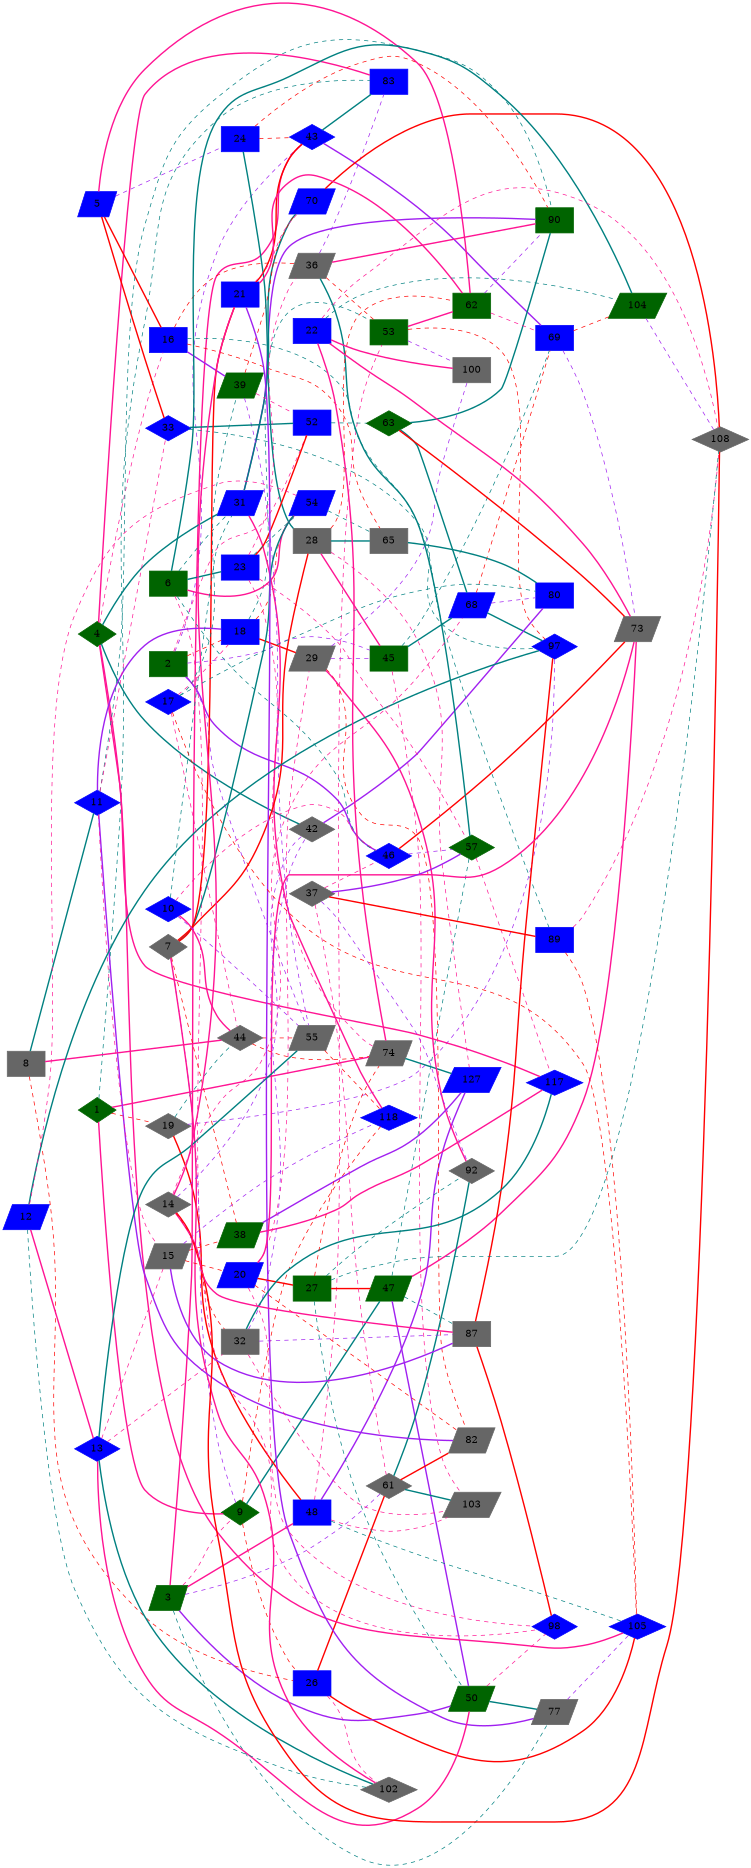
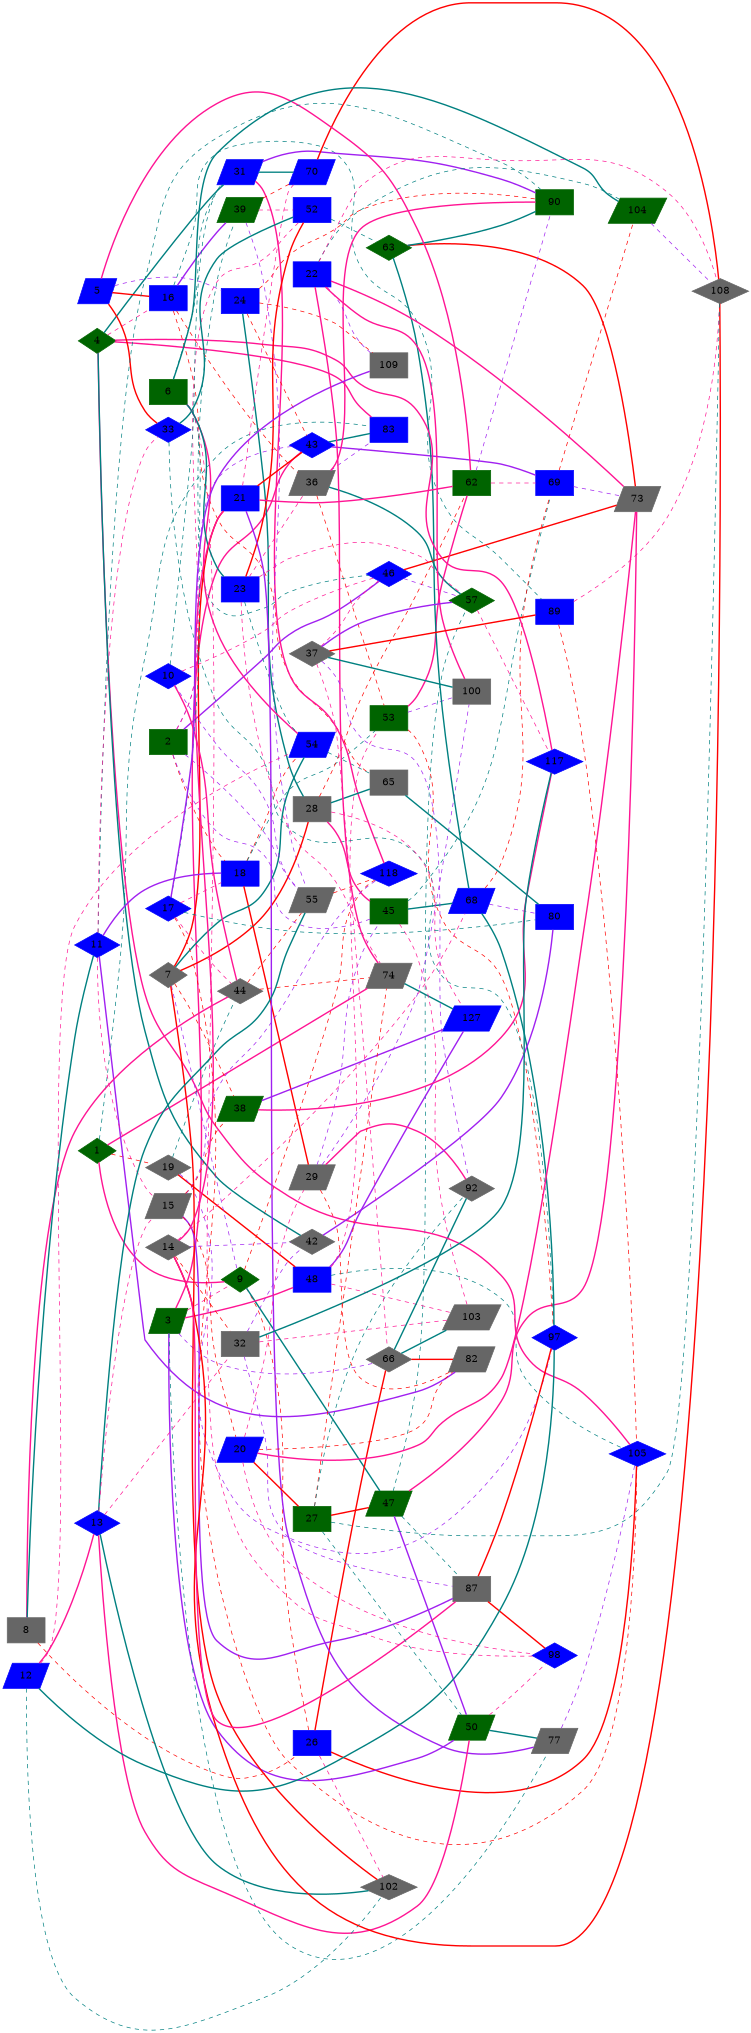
none -> (389, 365)
none -> (390, 672)
(220, 1418) -> (207, 1656)
(389, 1486) -> (389, 1359)
